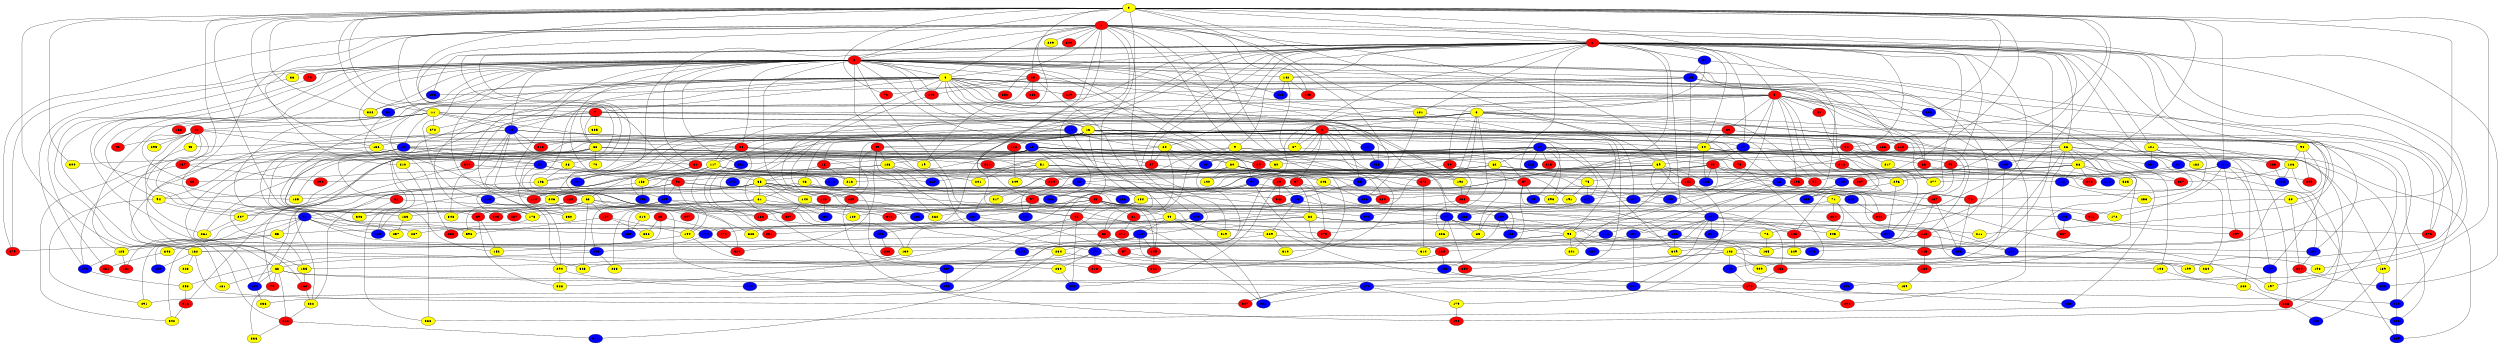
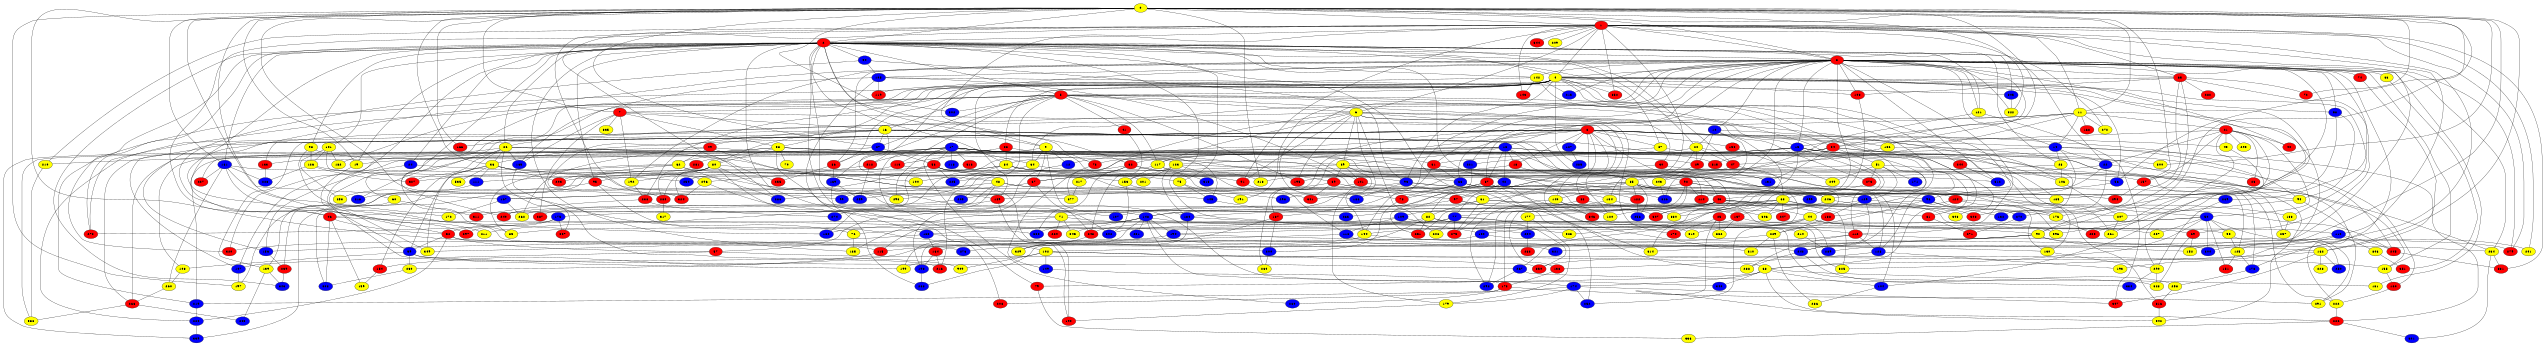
none -> (1610, 128)
(1297, 188) -> (1308, 207)
none -> (1528, 217)
